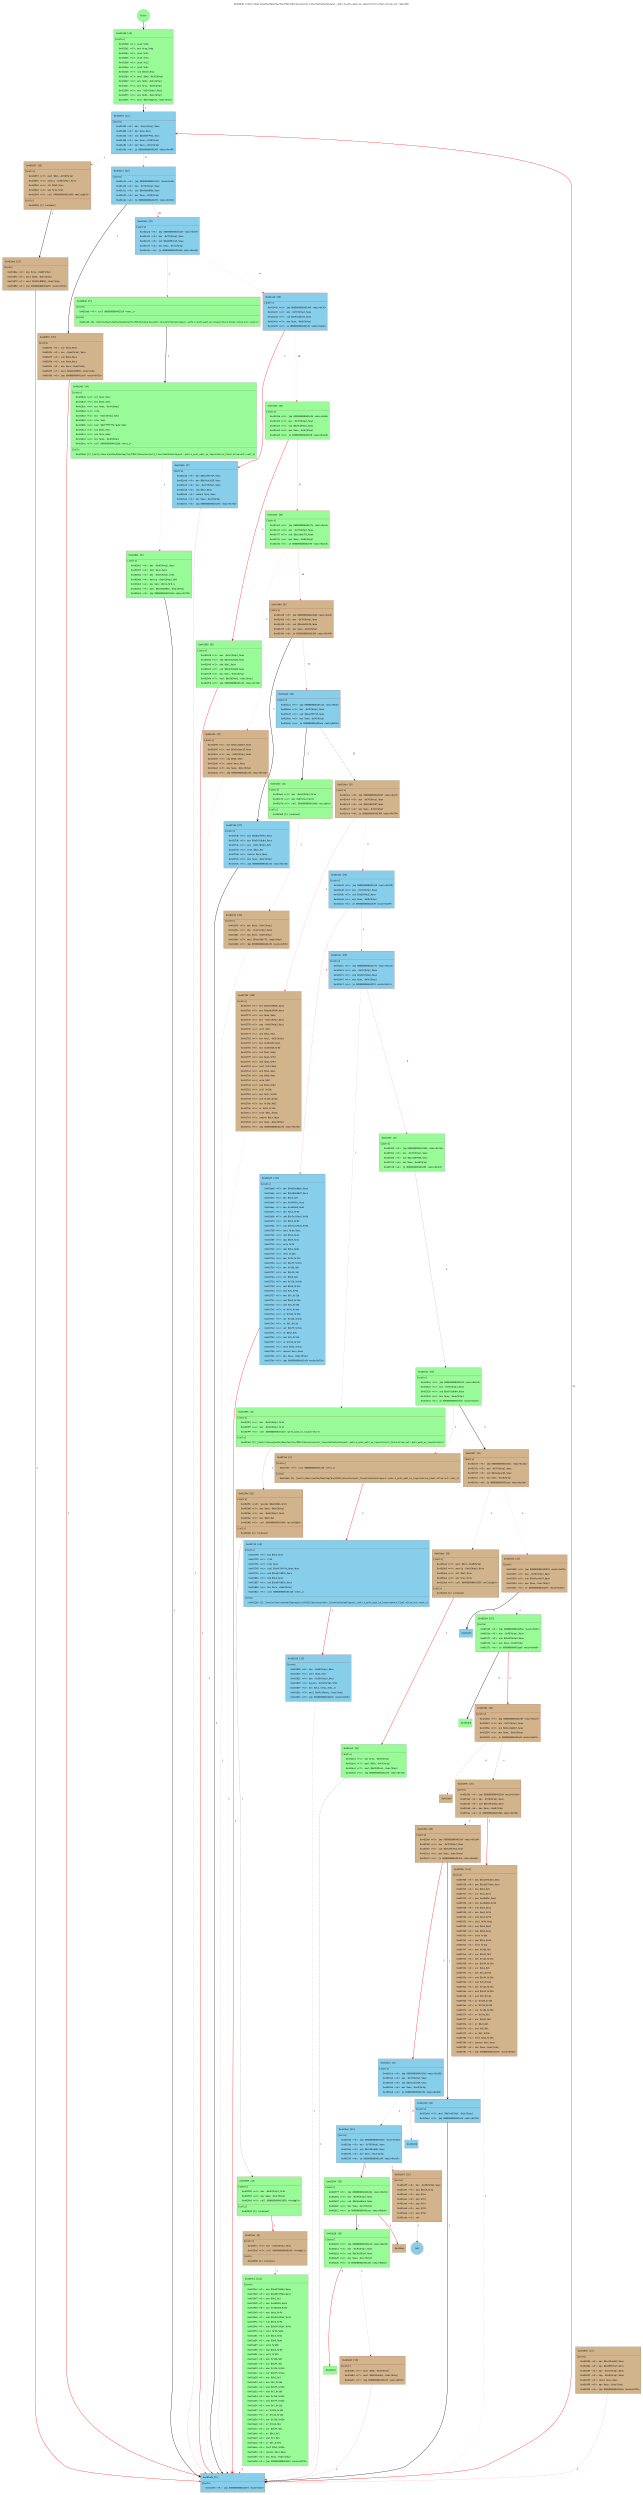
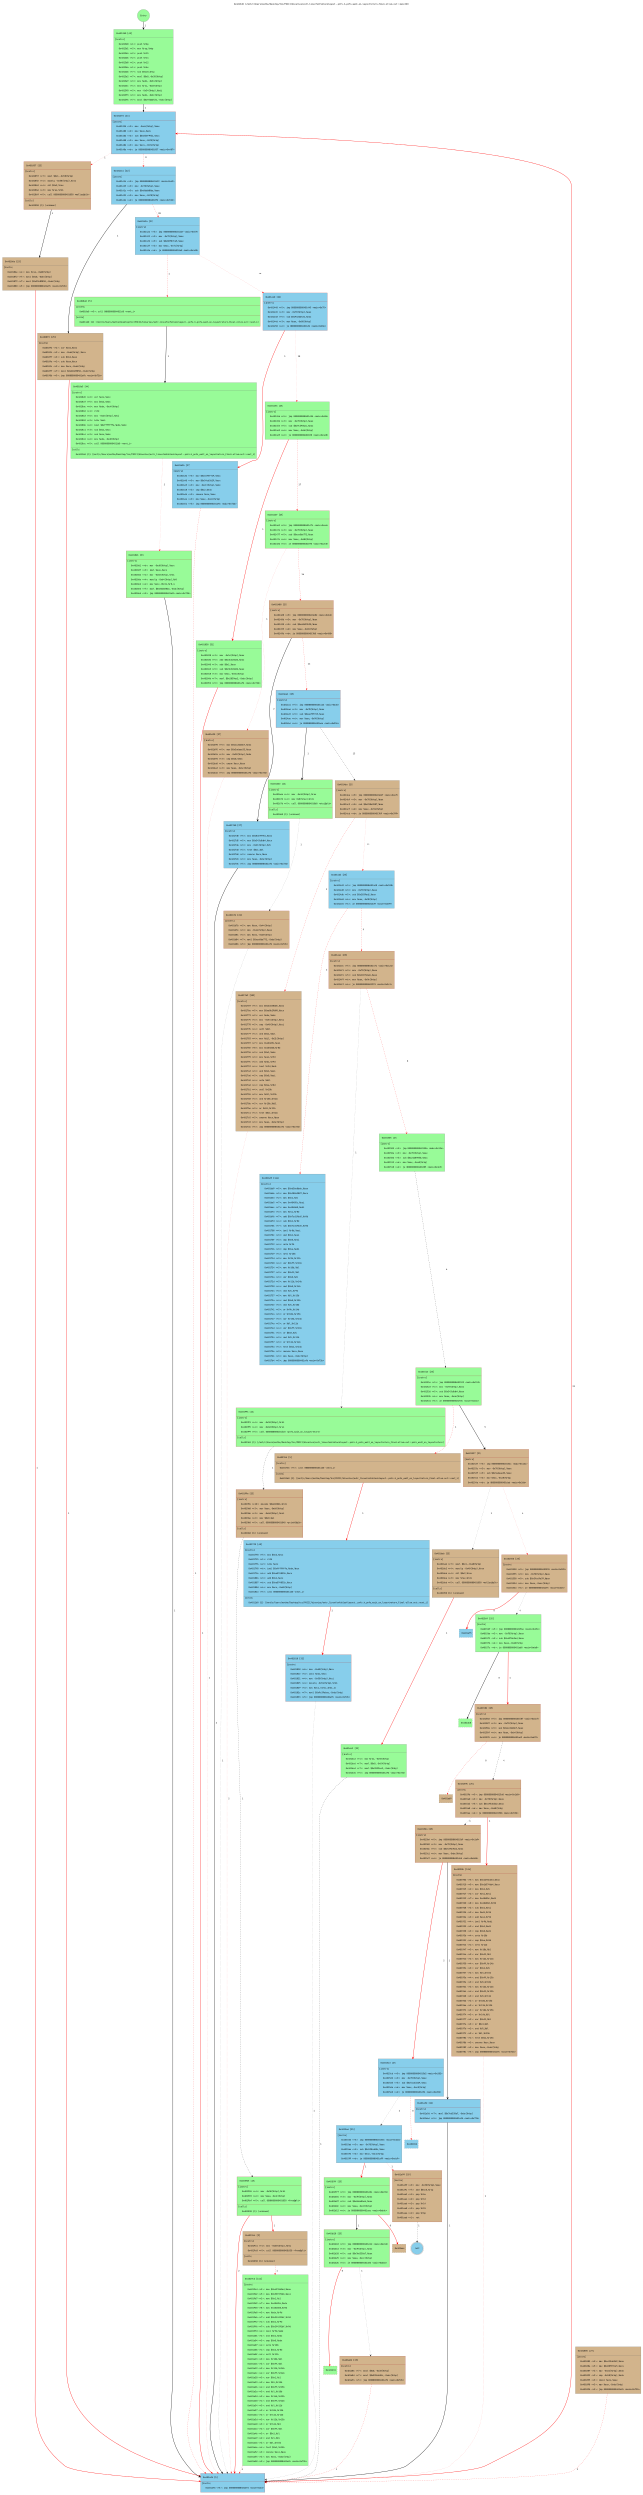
(362, 970) -> (362, 970)
(491, 1610) -> (491, 1610)
(234, 1898) -> (236, 2342)
